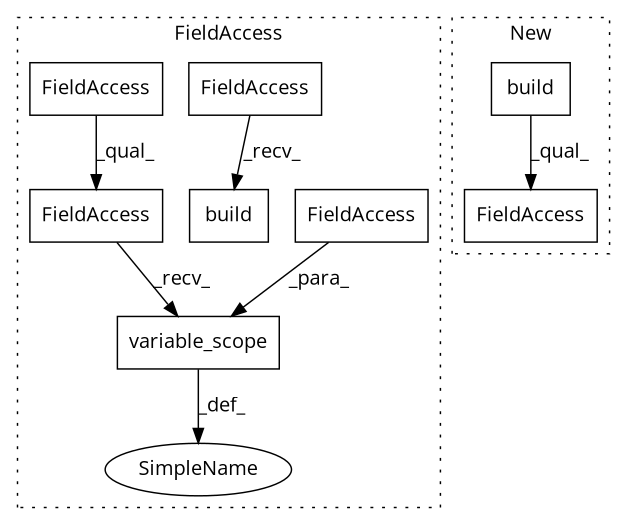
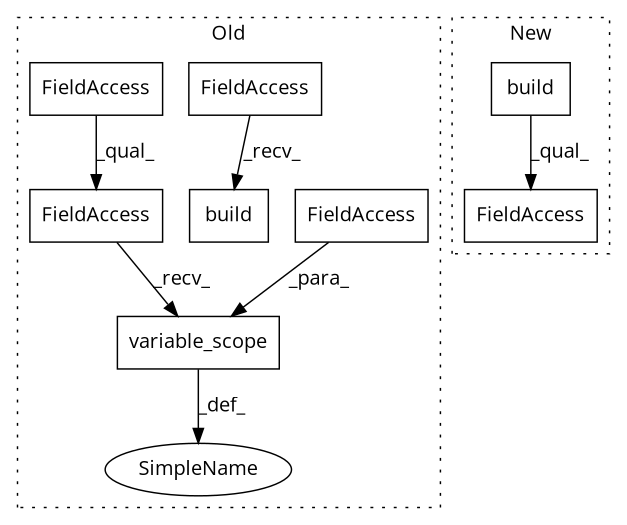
(229, 34) -> (229, 34)
